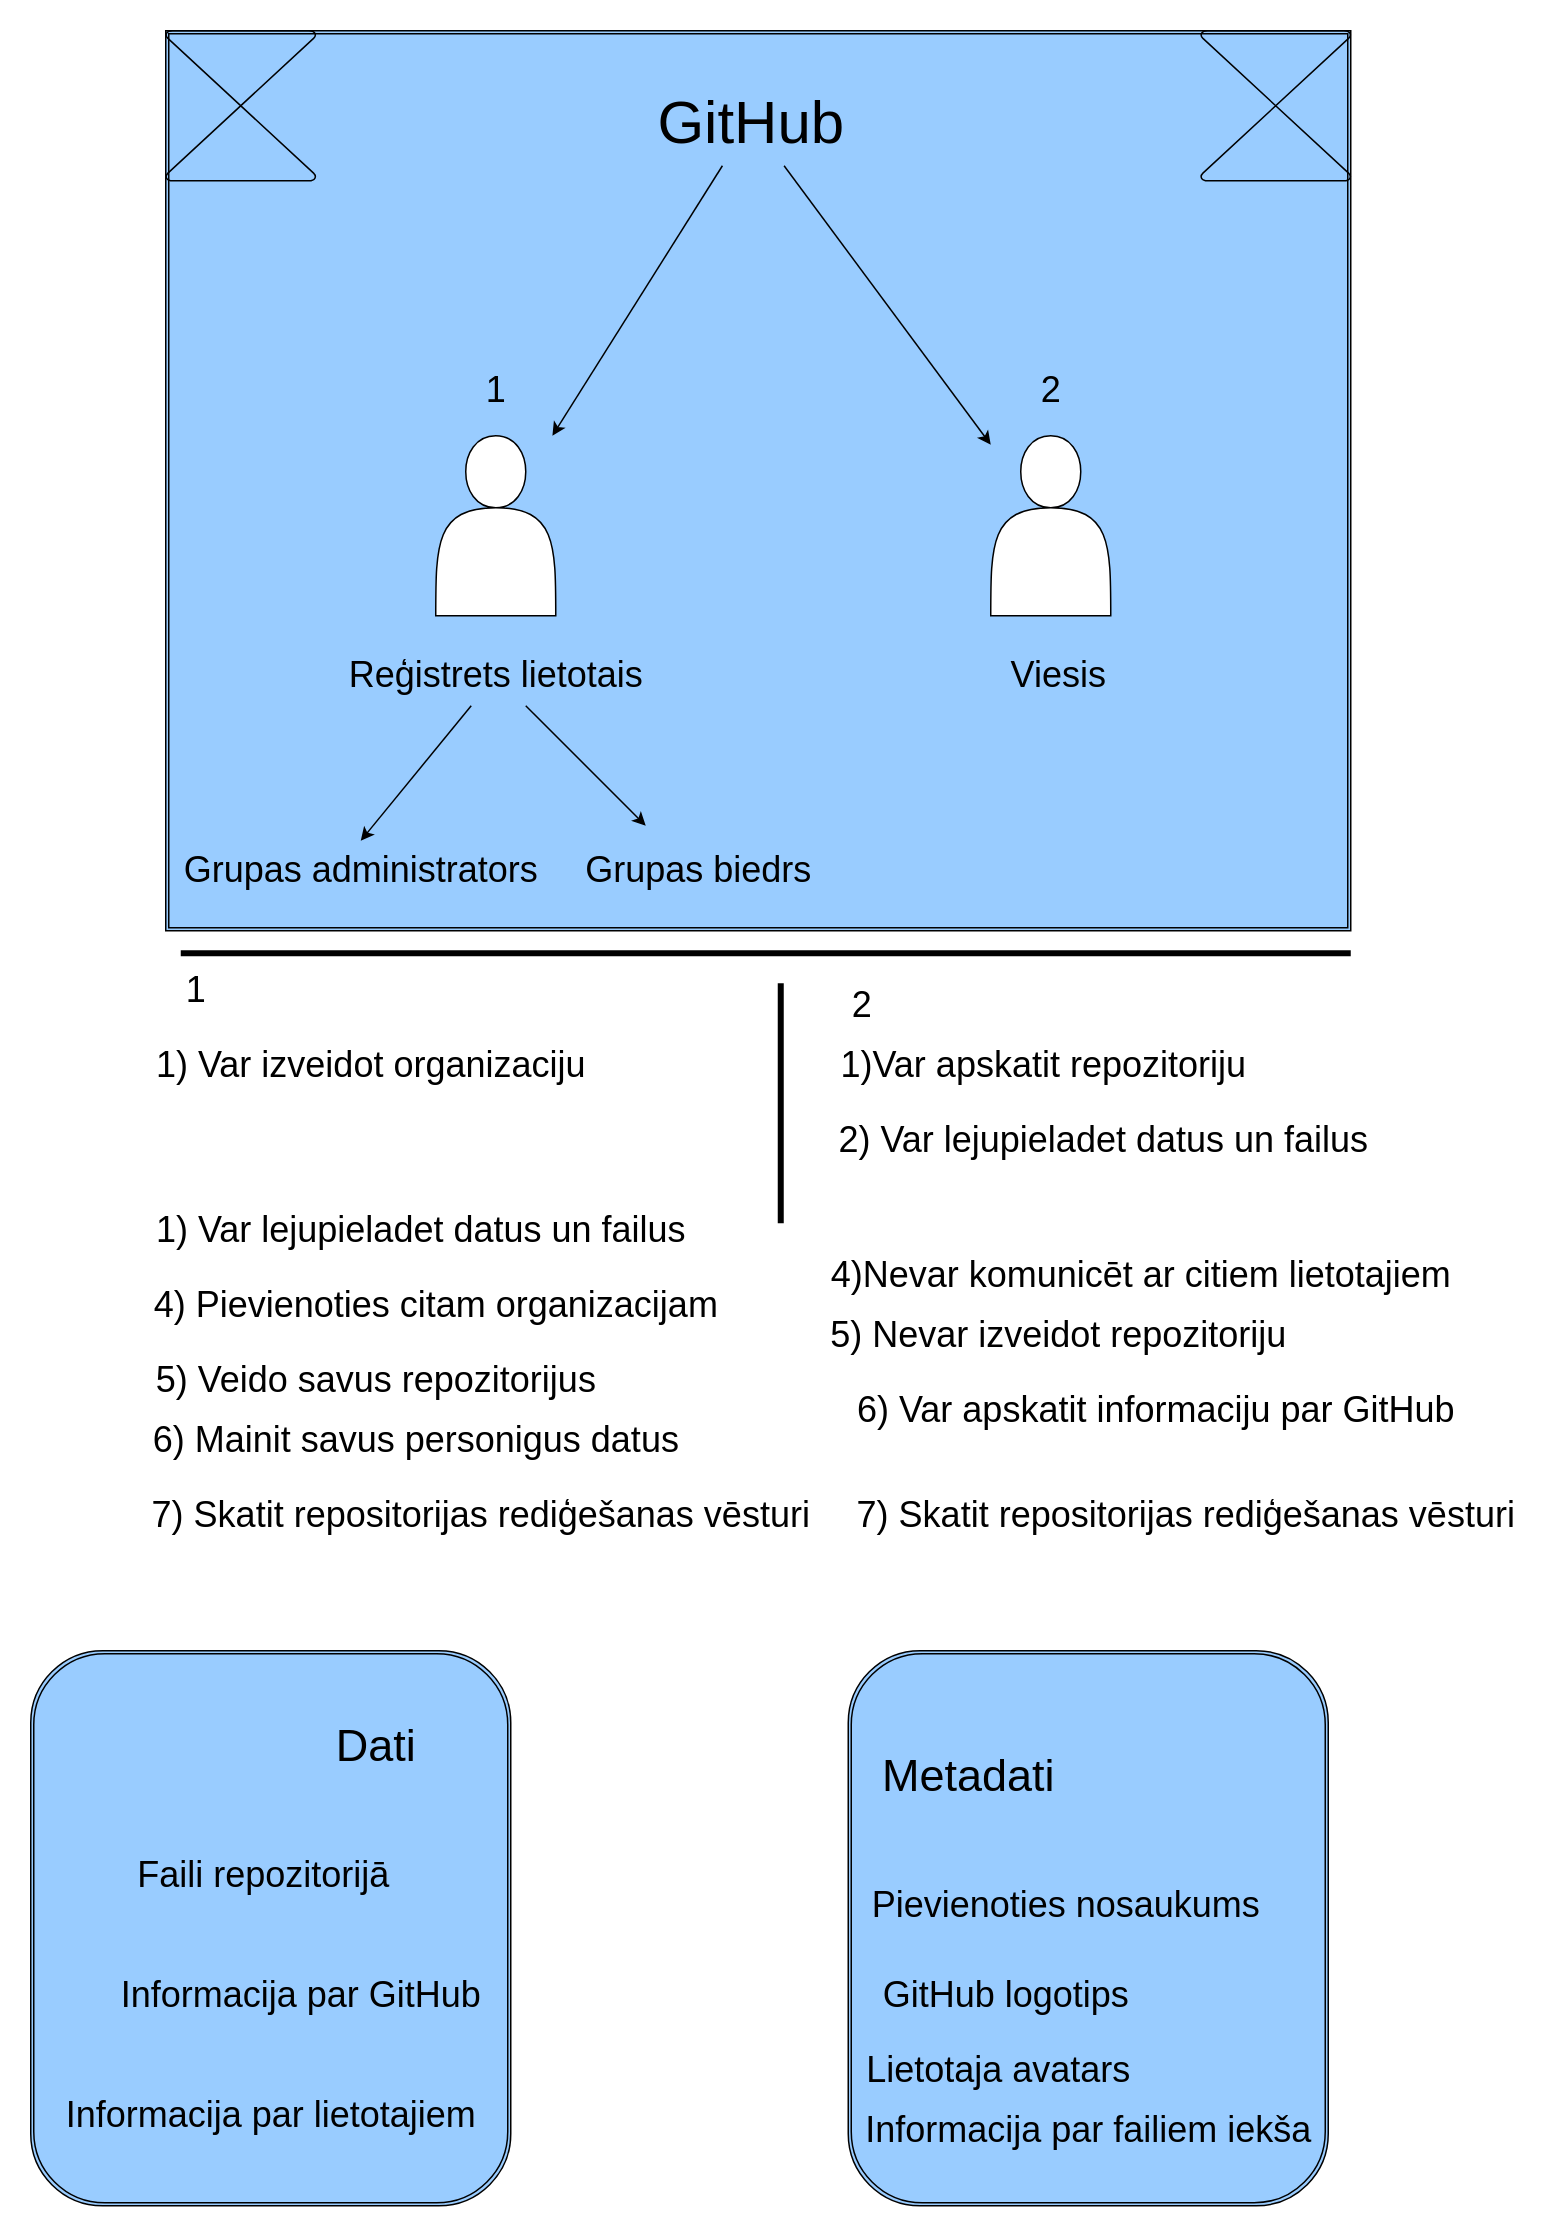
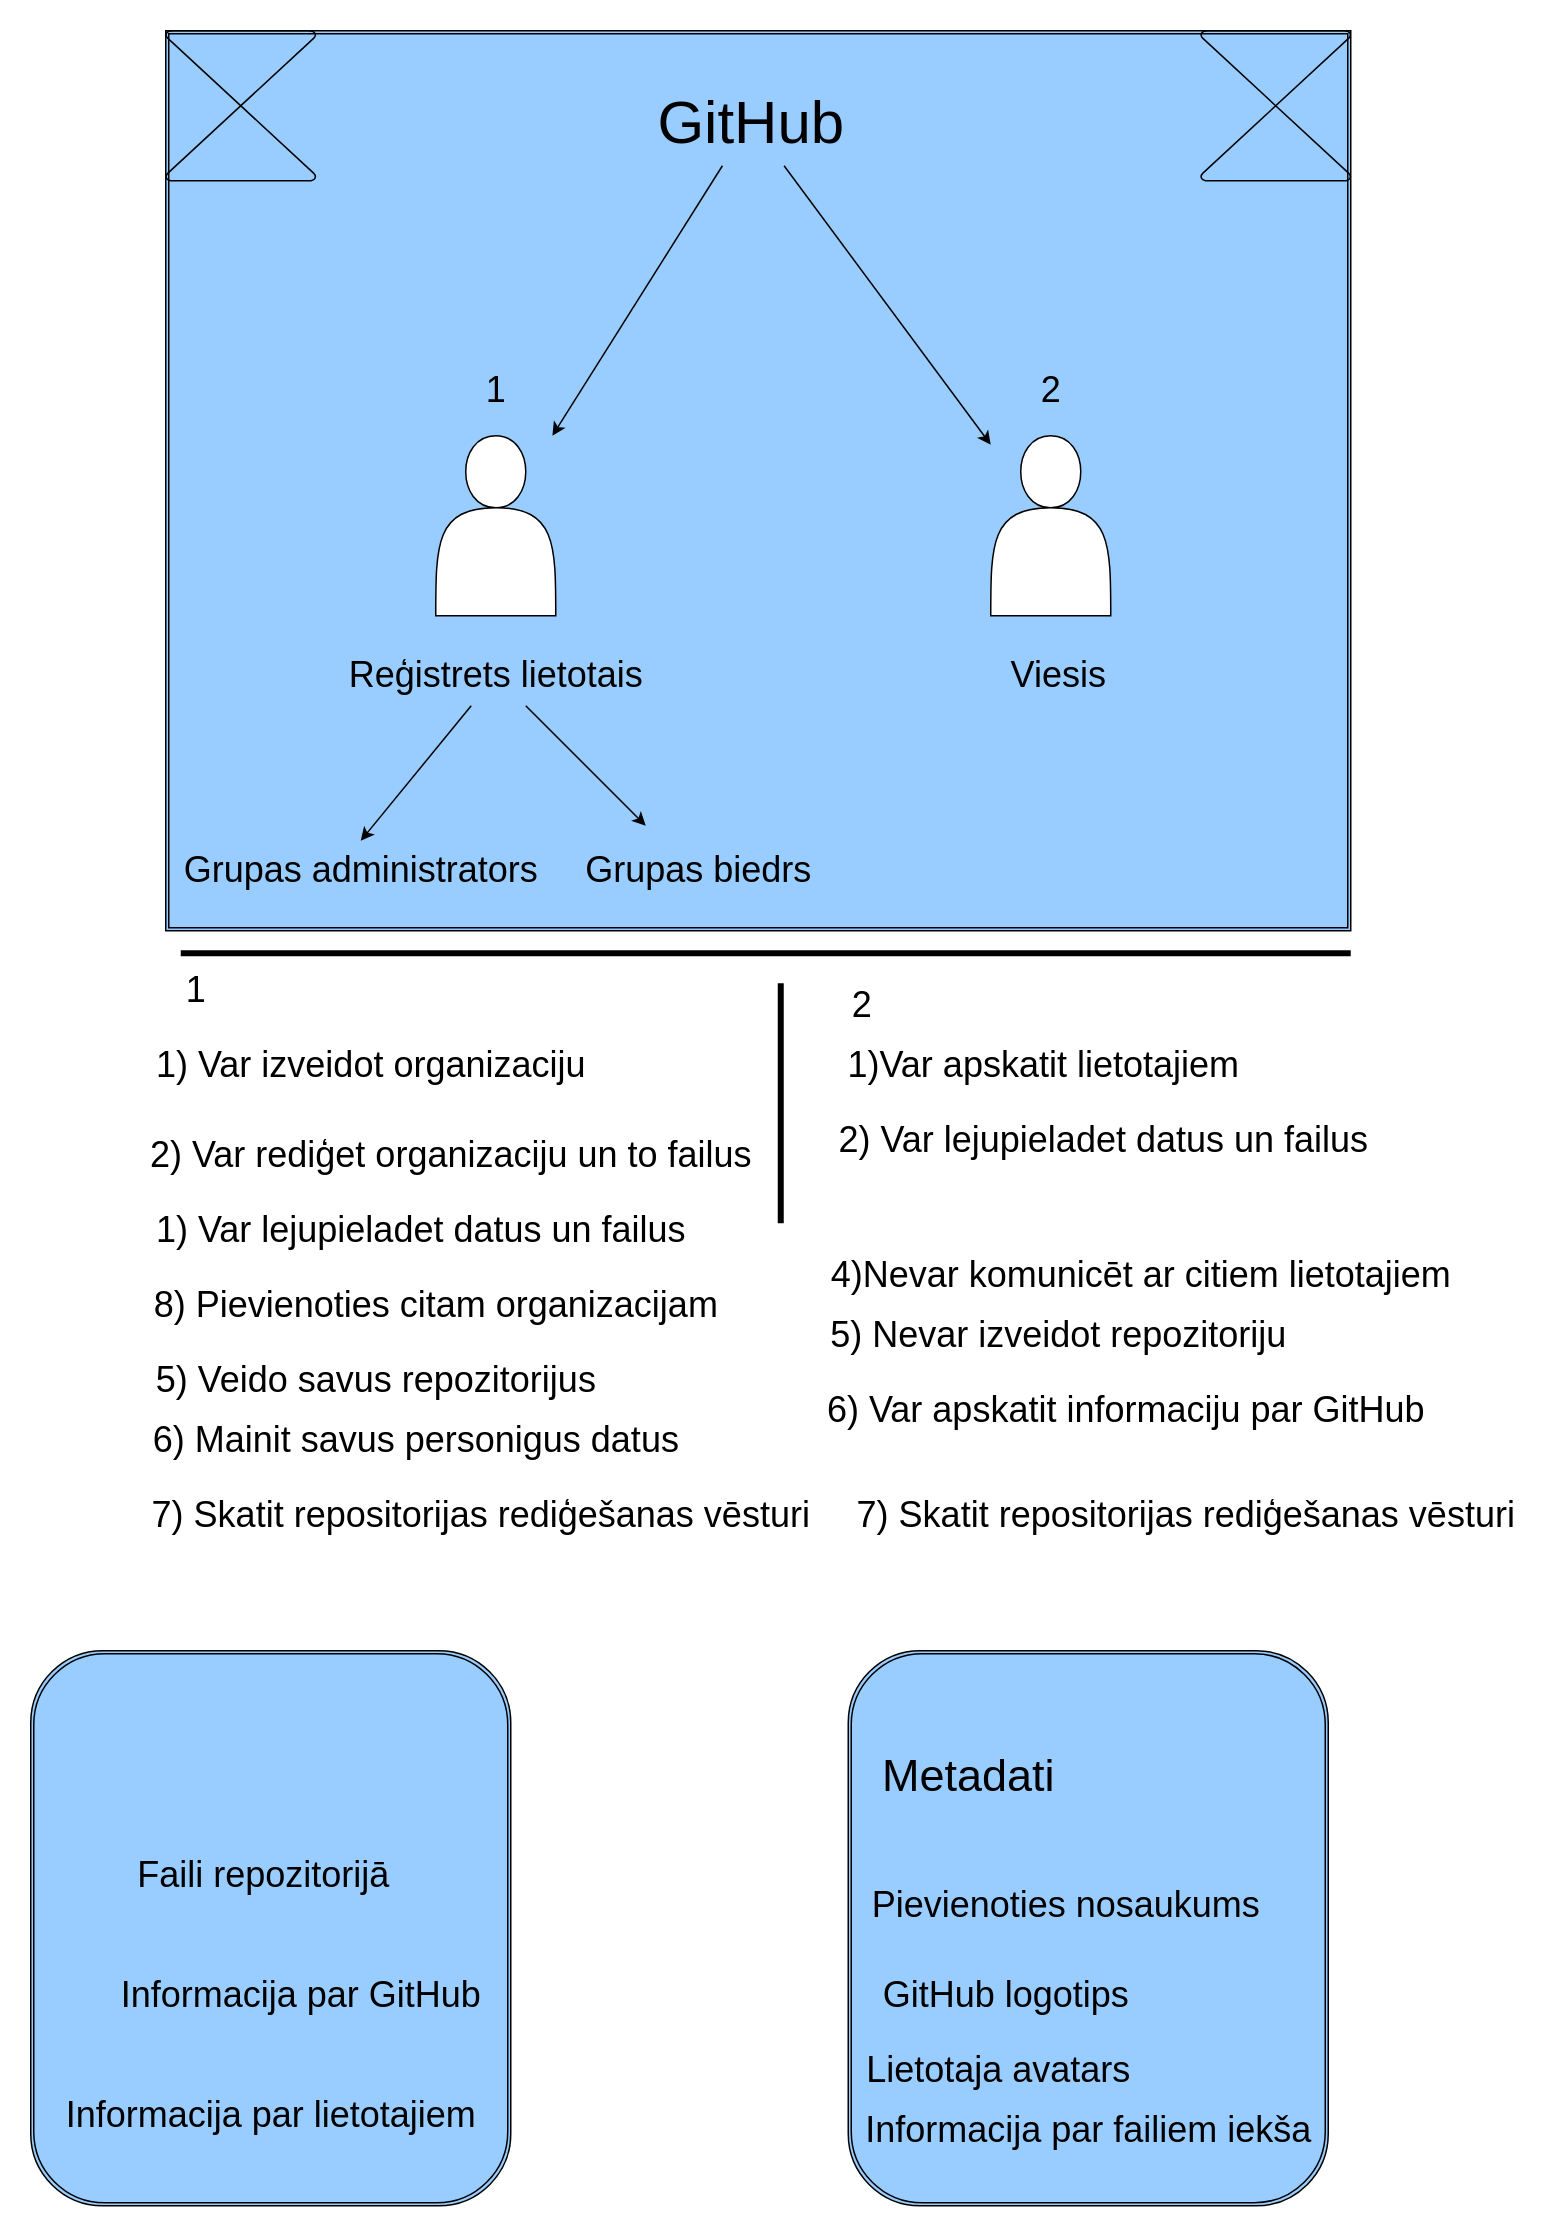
(1044, 1066) -> (1044, 1066)
none -> (451, 1156)
(437, 1306) -> (437, 1306)
(1156, 1411) -> (1126, 1411)
(376, 1741) -> none
